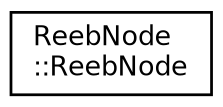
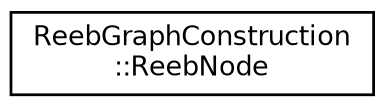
(111, 54) -> (192, 54)
